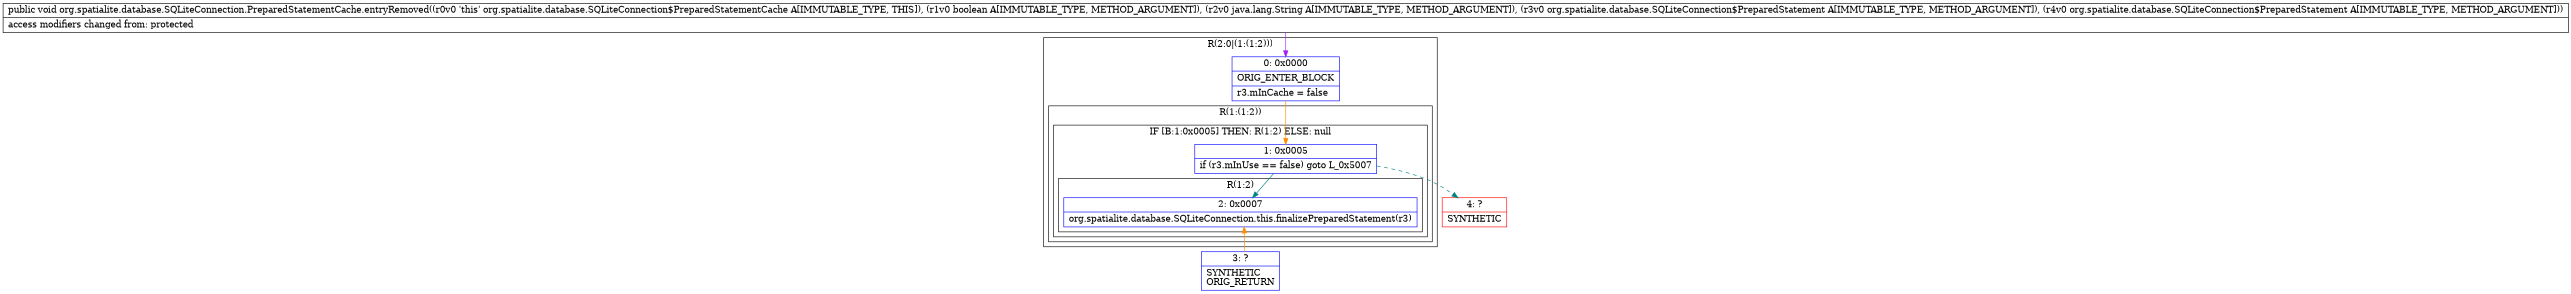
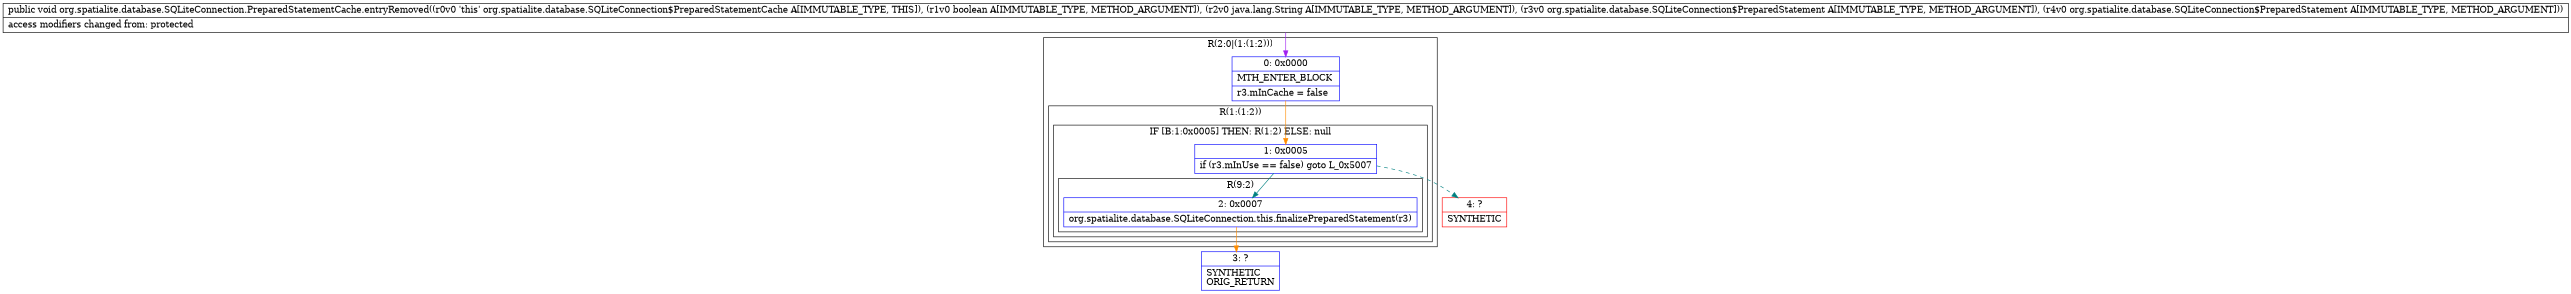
(1286, 78) -> (1285, 78)
(1240, 186) -> (1240, 186)
(1245, 243) -> (1236, 236)
